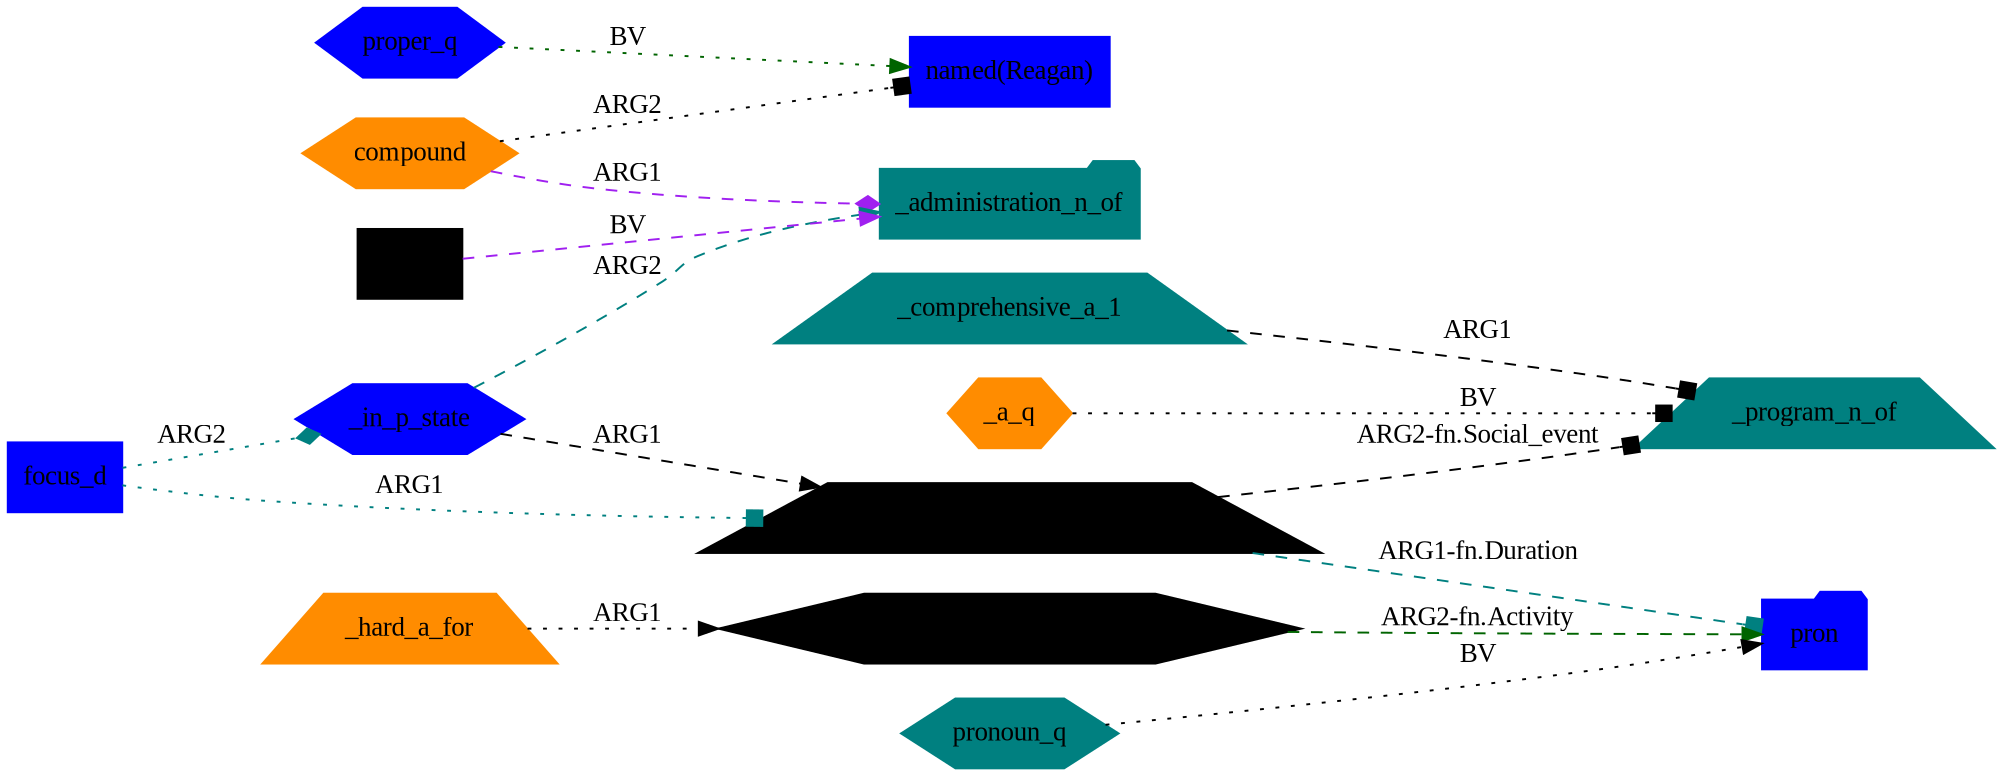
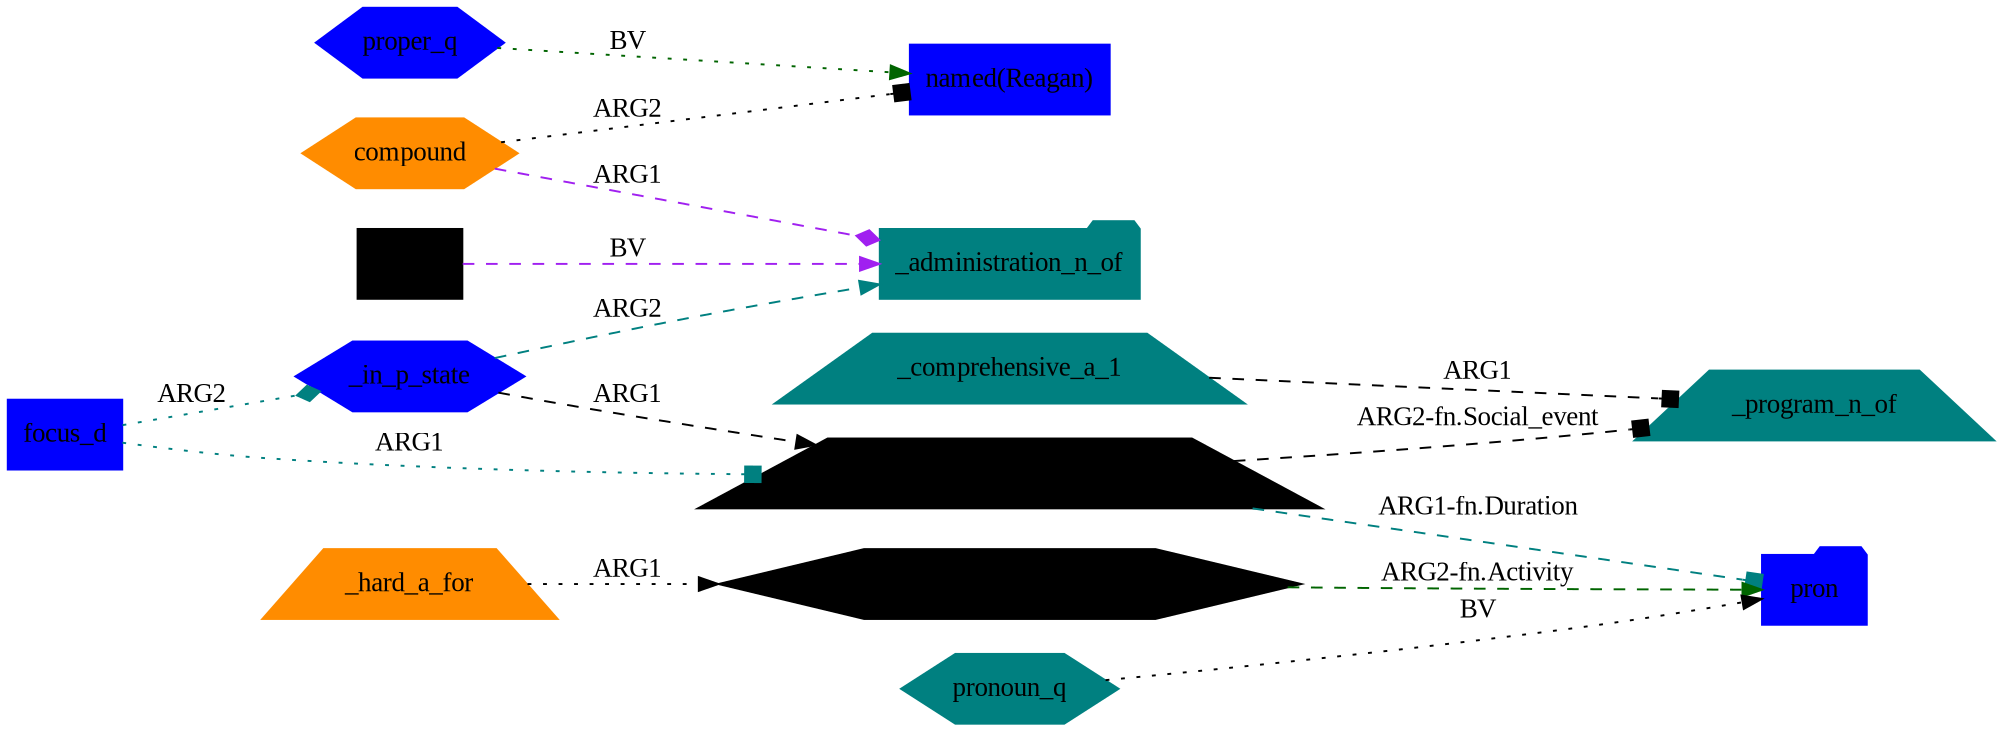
(1010, 413) -> none
